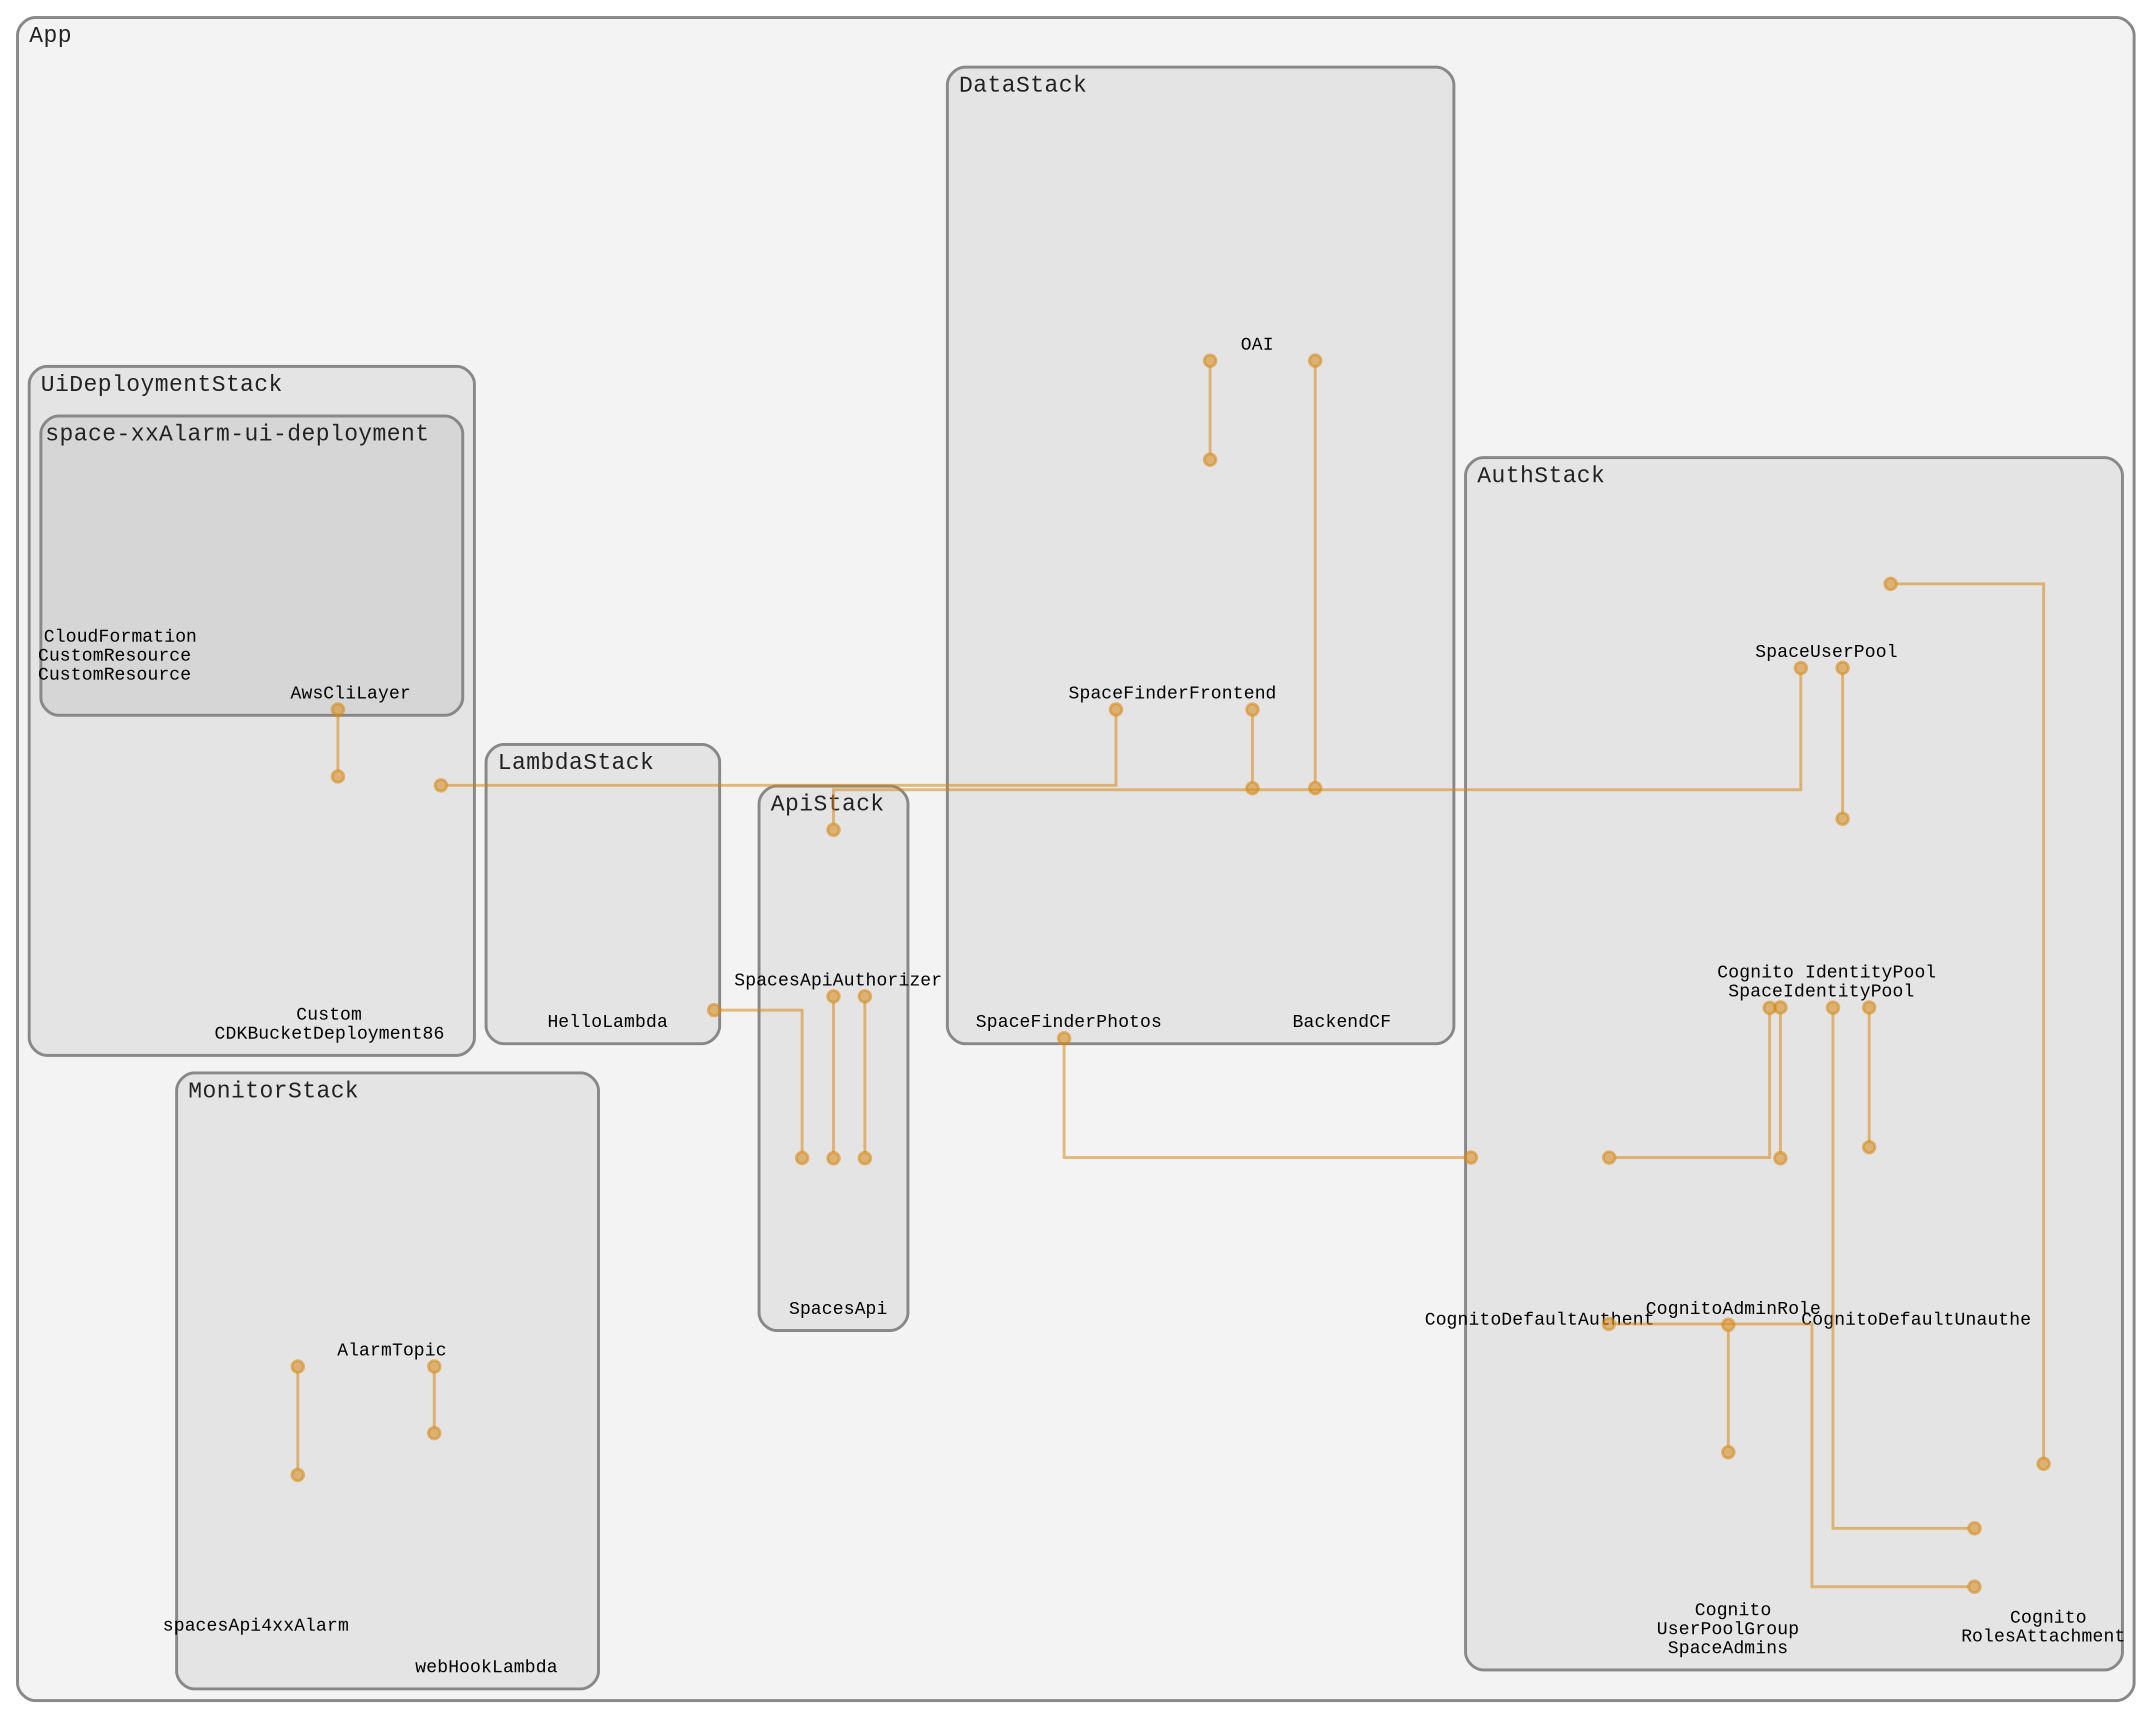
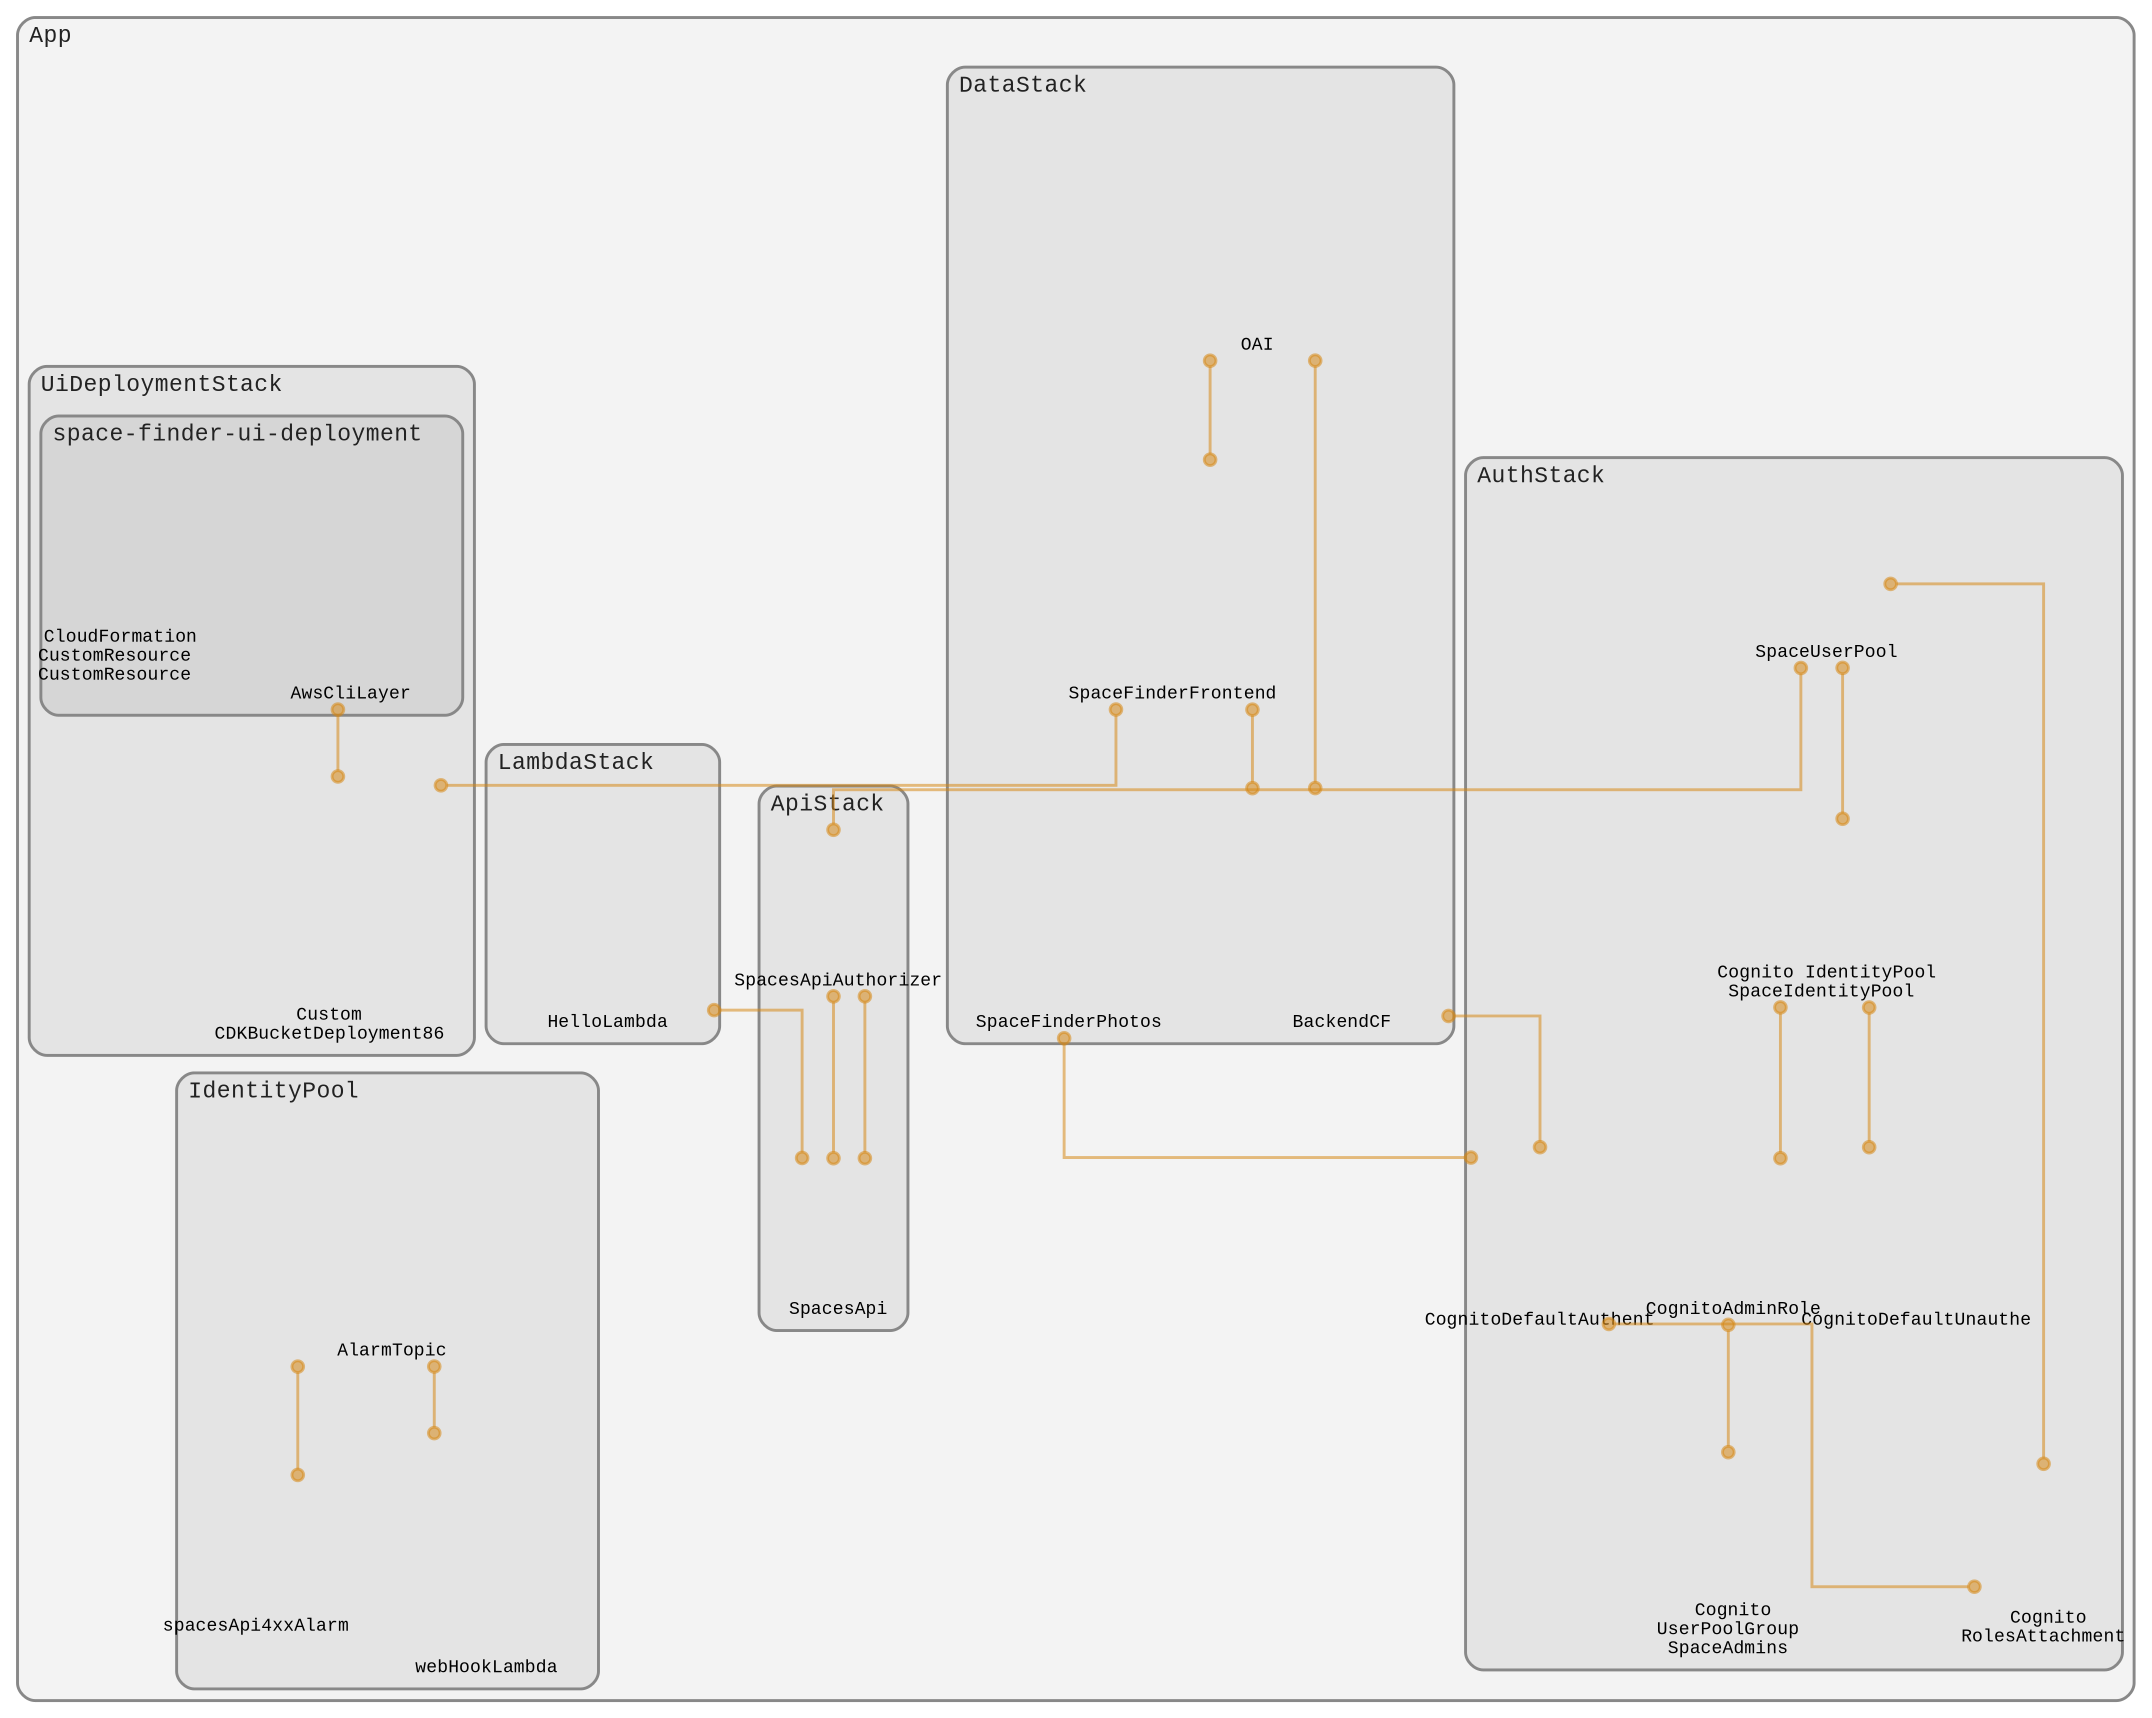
(238, 435) -> (238, 435)
(274, 1092) -> (274, 1092)
(1764, 1158) -> (1540, 1036)
(1833, 1339) -> none
